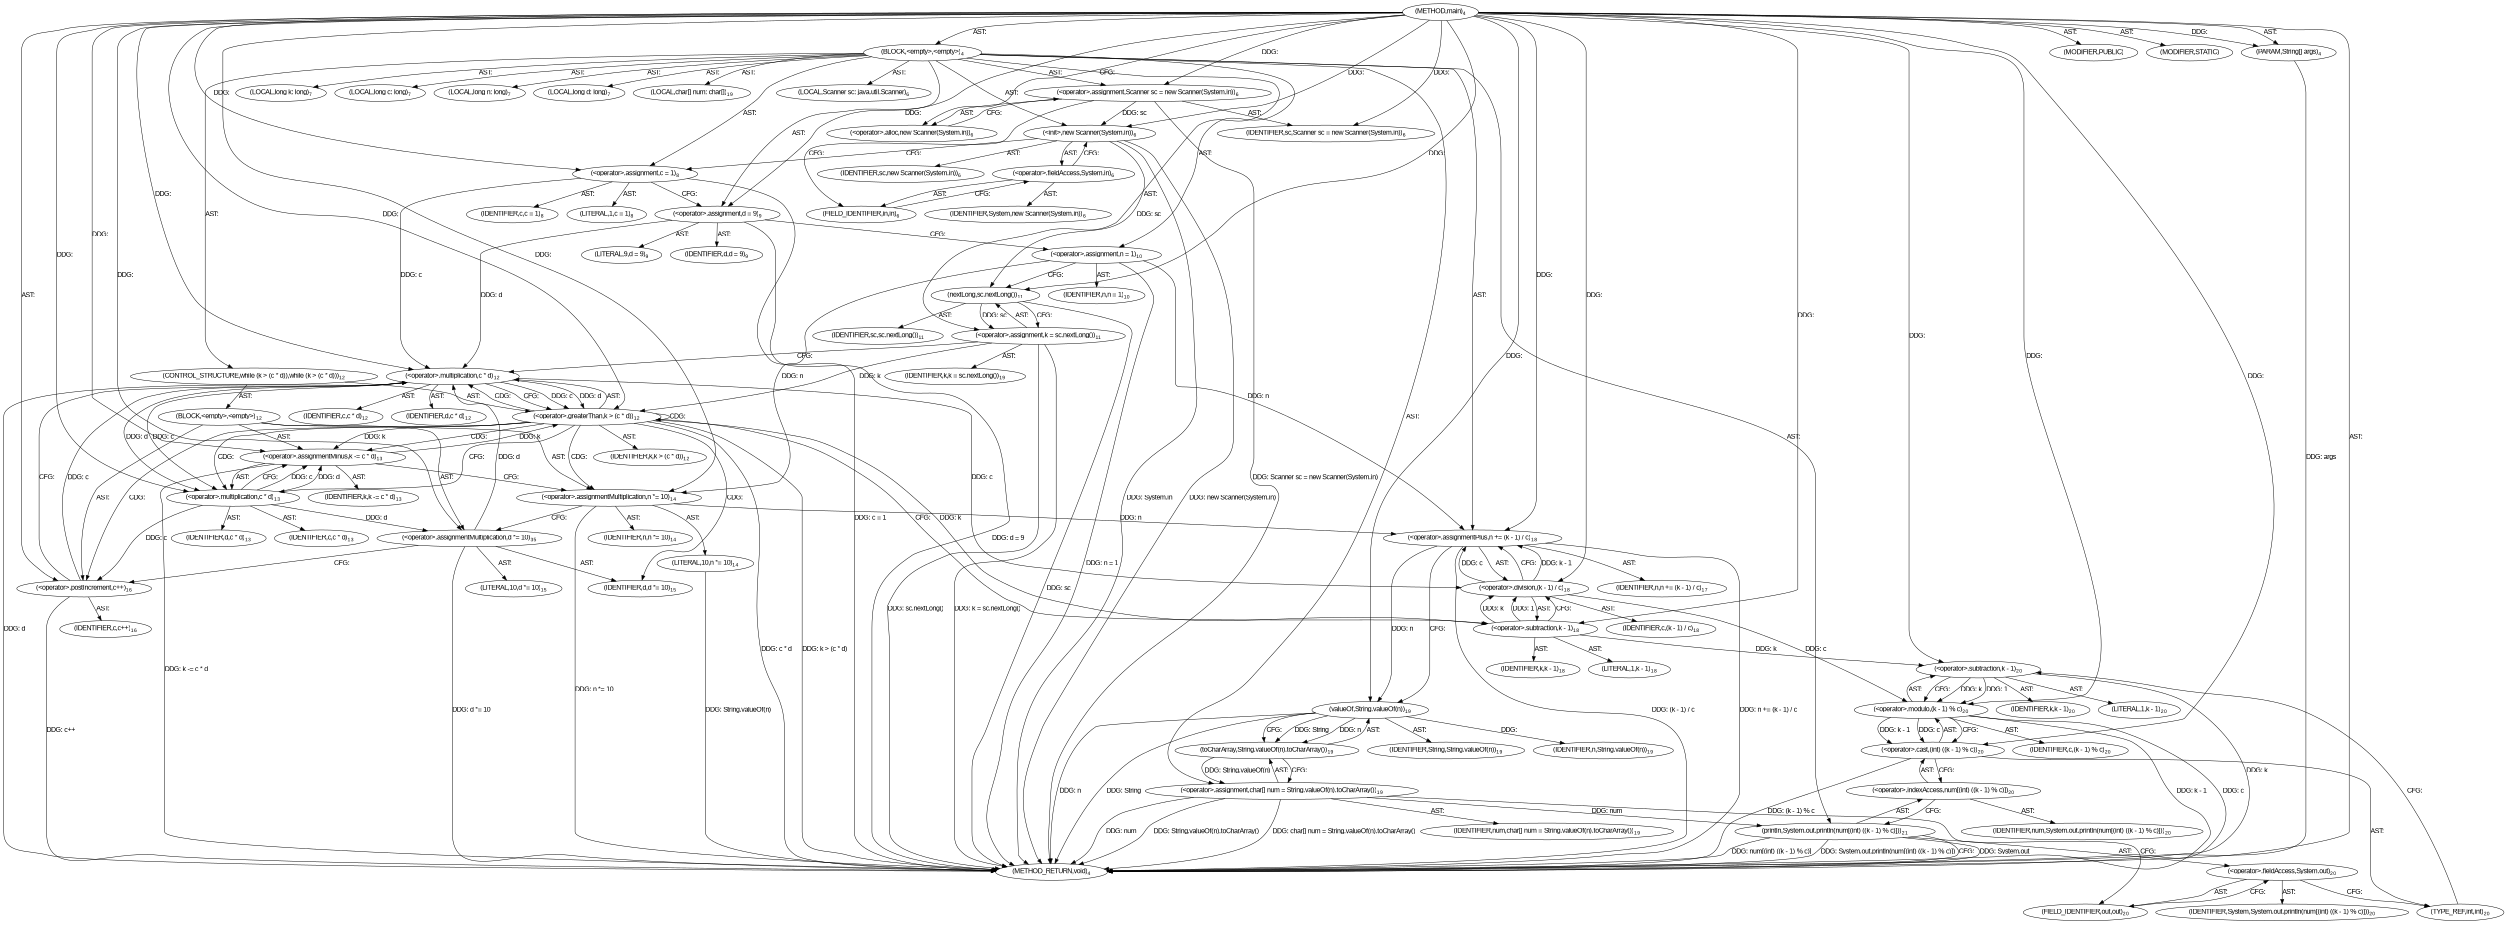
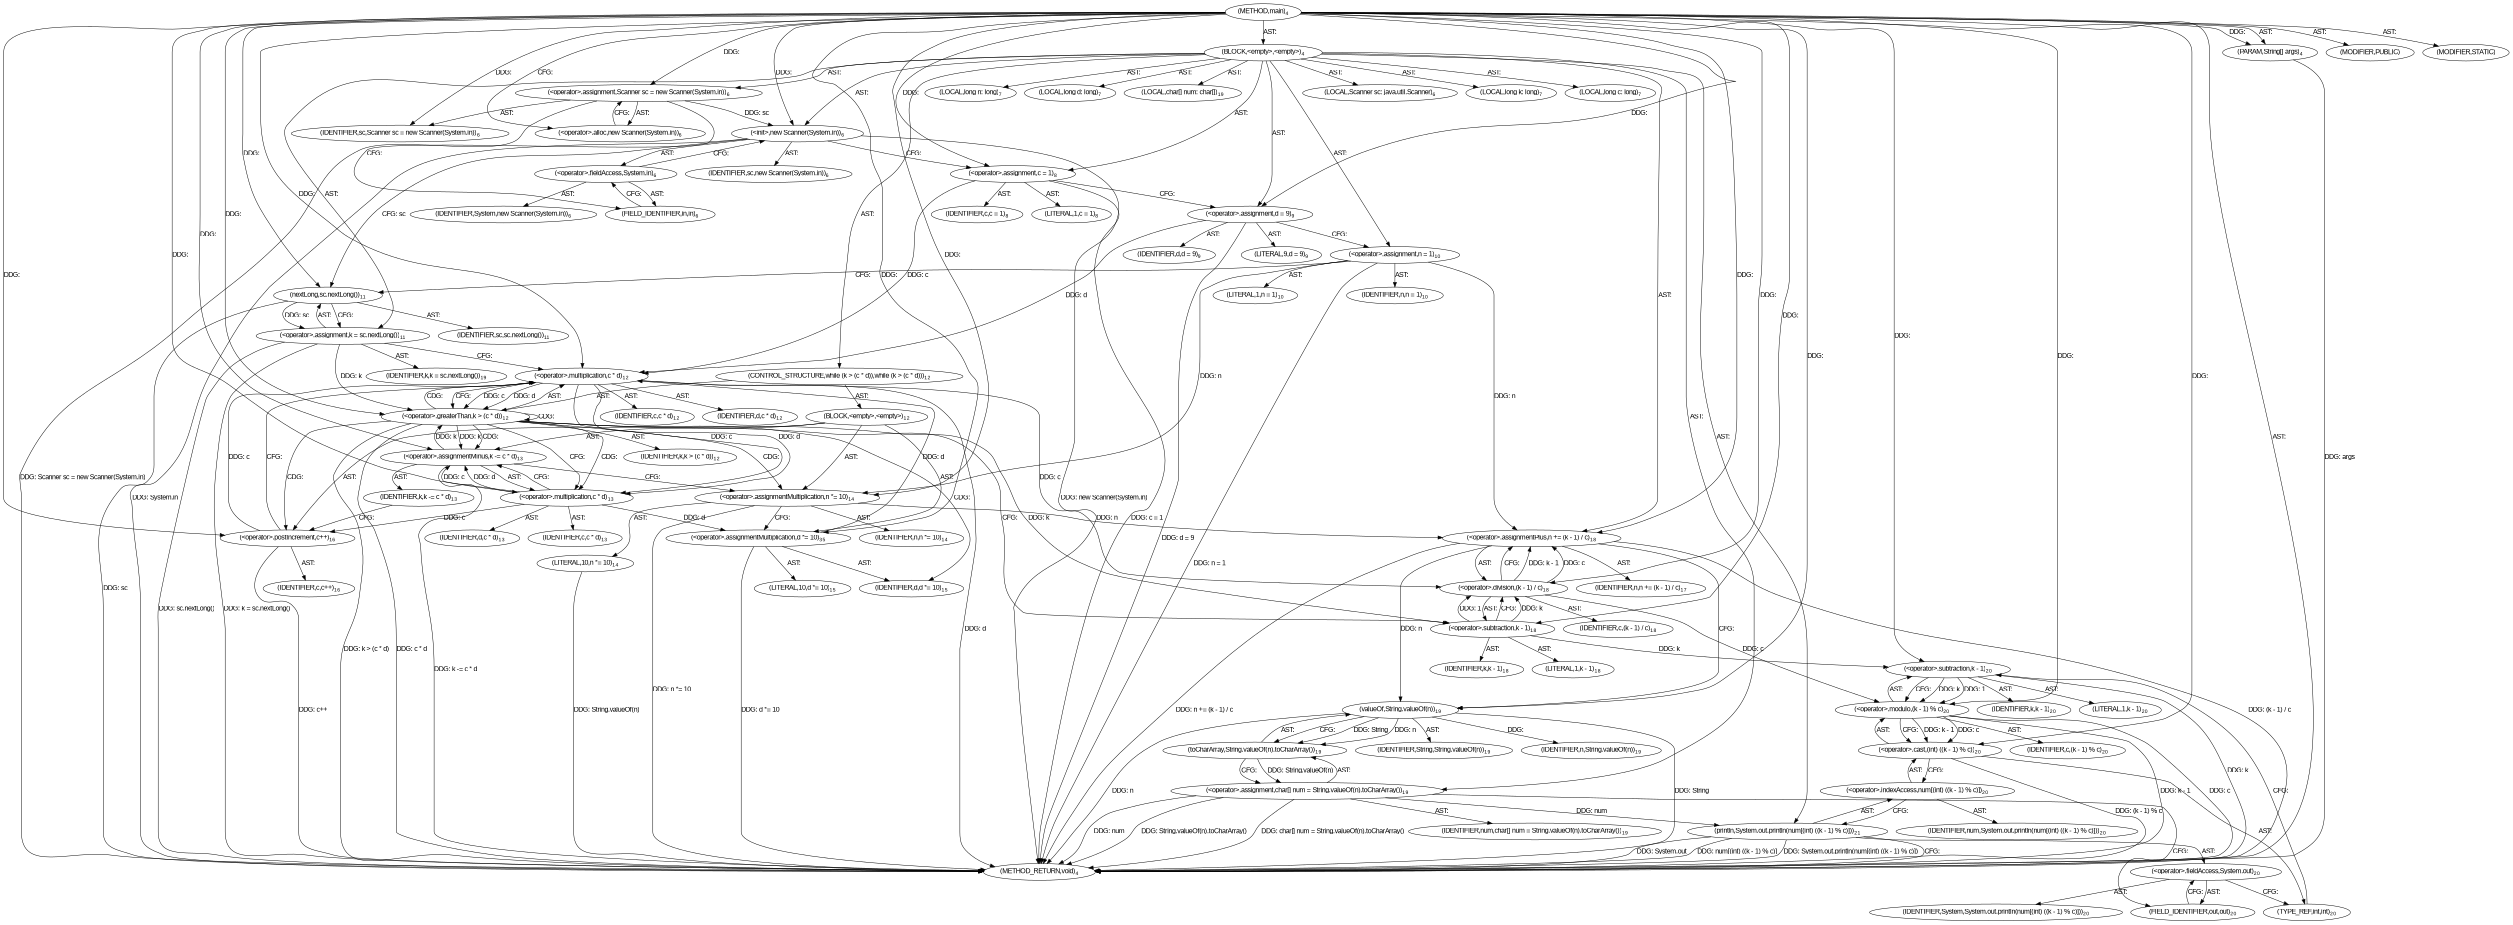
(1149, 214) -> (394, 214)
(29, 295) -> (13, 275)
none -> (1255, 295)
(276, 564) -> (351, 517)
